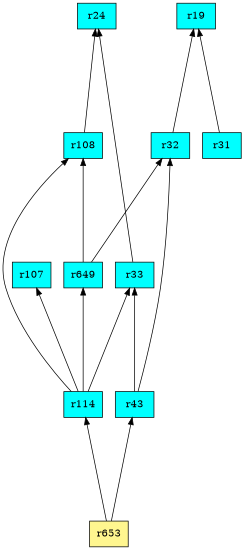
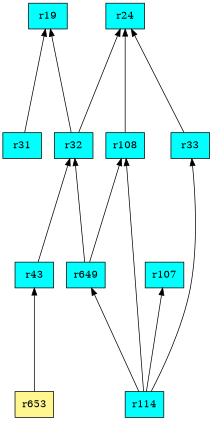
none -> (98, 84)
(135, 343) -> none
(97, 473) -> none
